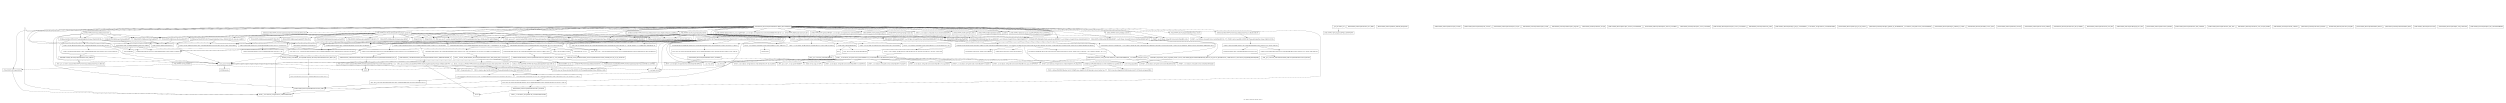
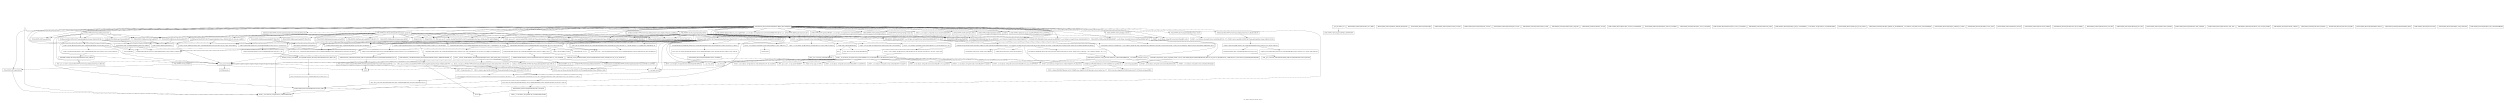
none -> (1421, 27)
none -> (41, 39)
